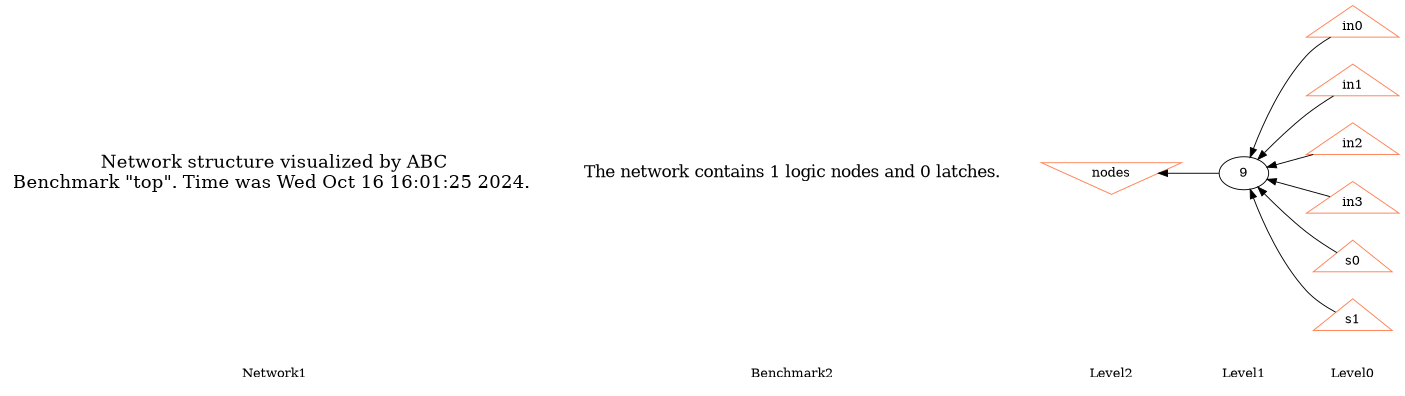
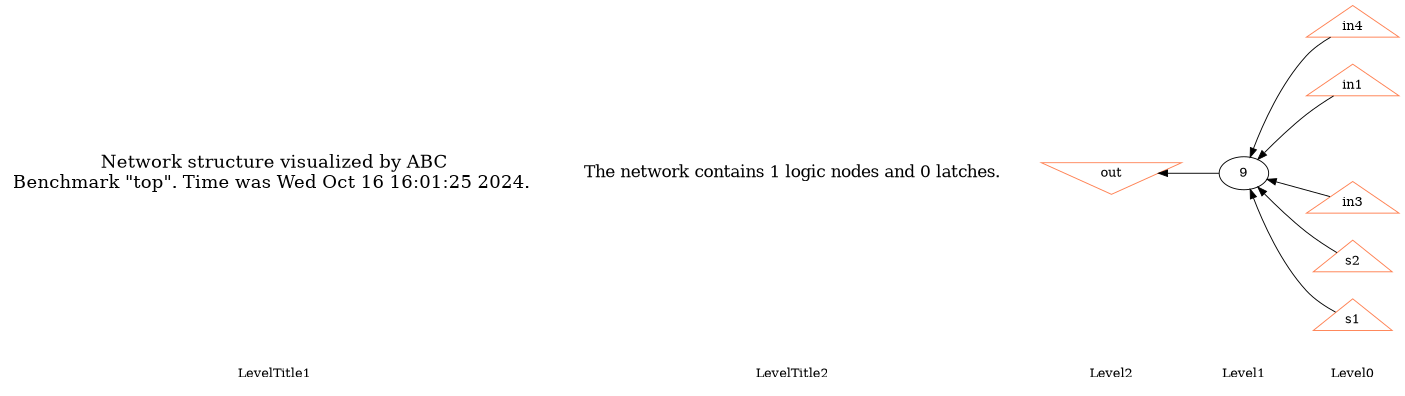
(1353, 27) -> (1353, 27)
(1353, 144) -> none
(1111, 173) -> (1111, 173)
(1353, 261) -> (1353, 261)
(275, 374) -> (275, 374)
(792, 374) -> (792, 374)
